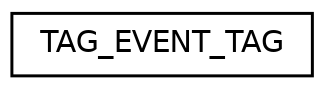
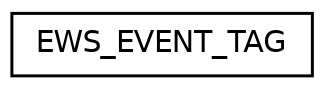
(162, 45) -> (162, 45)
